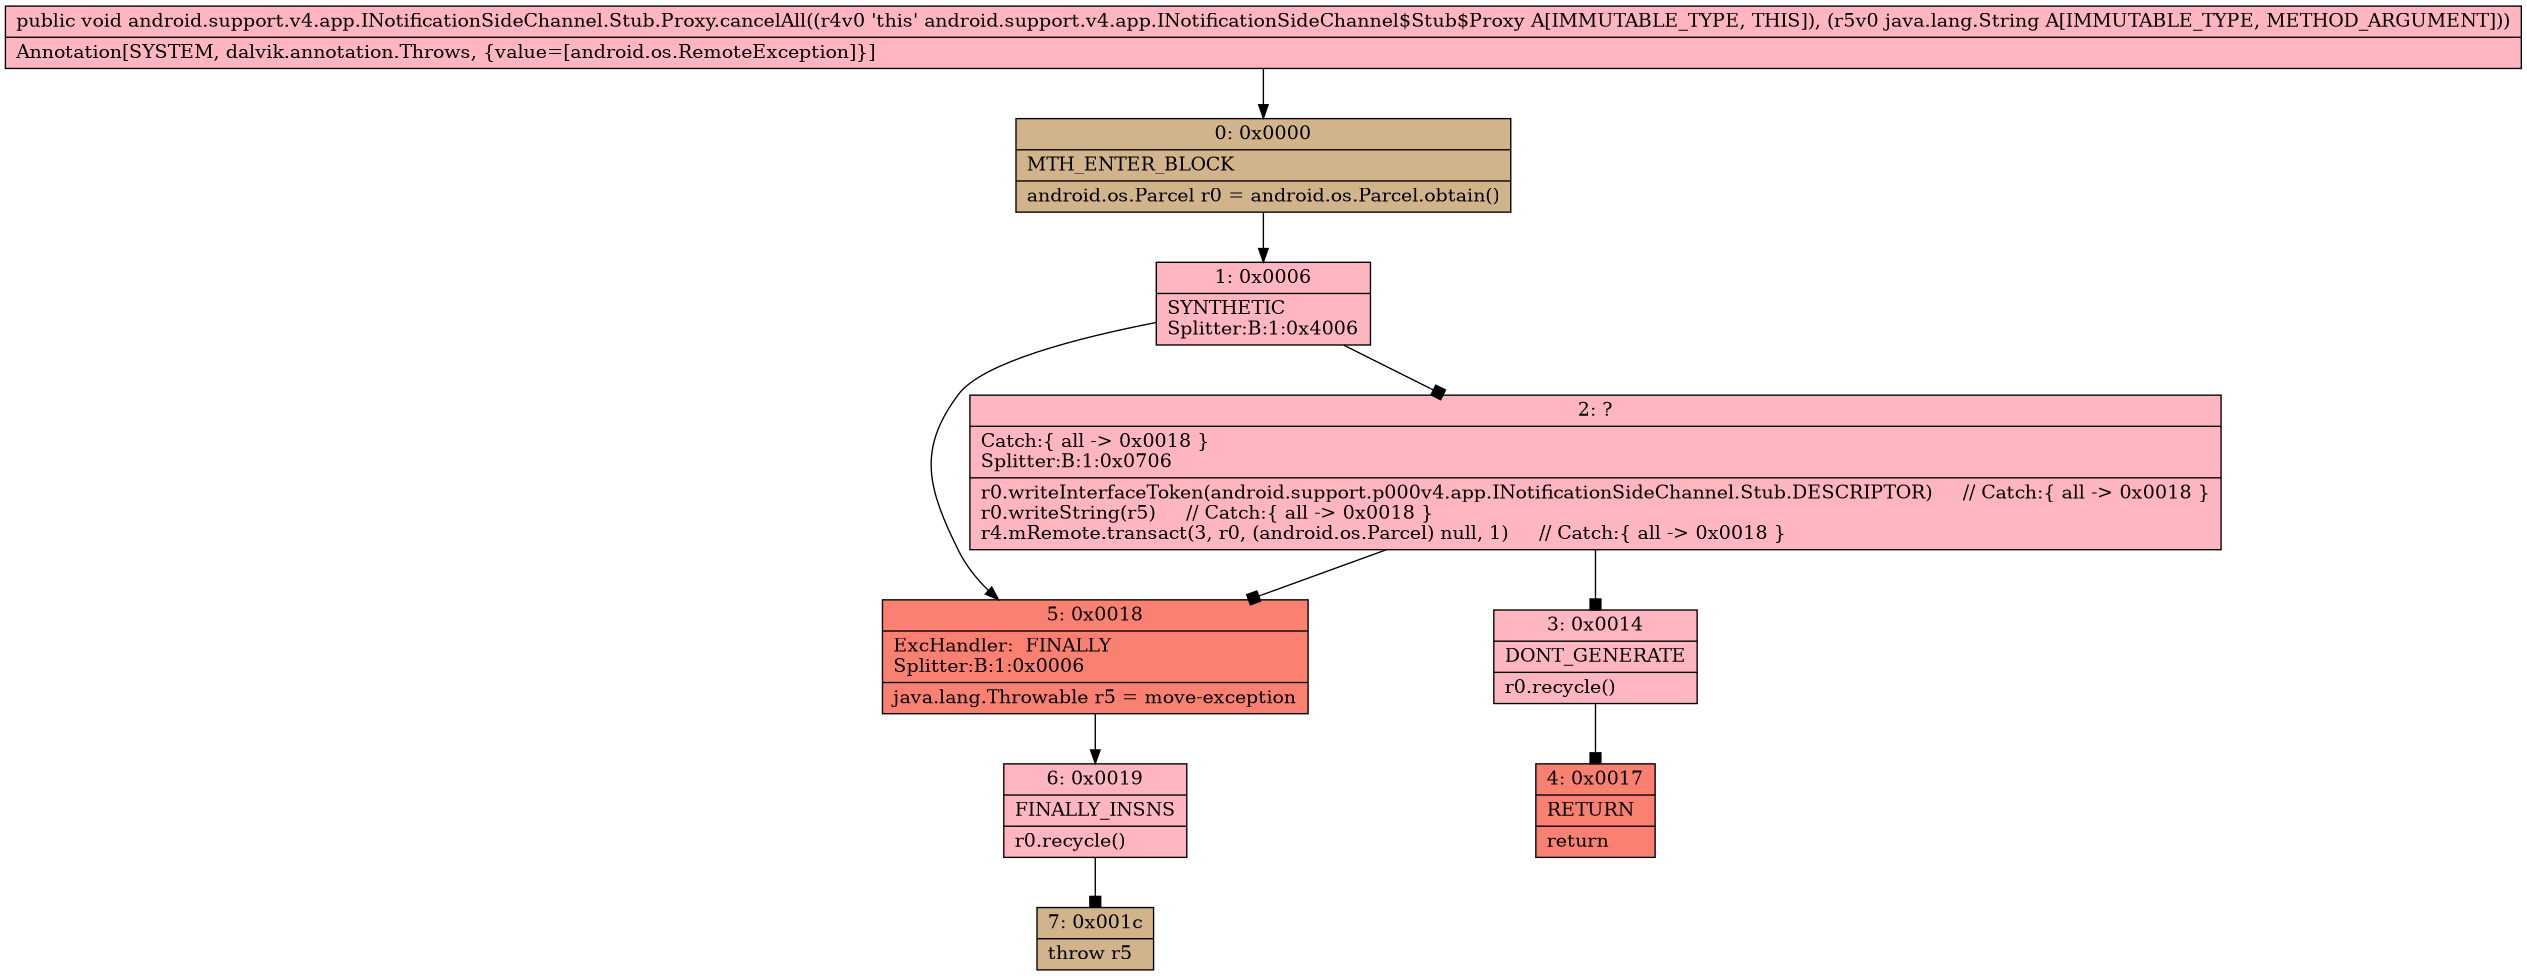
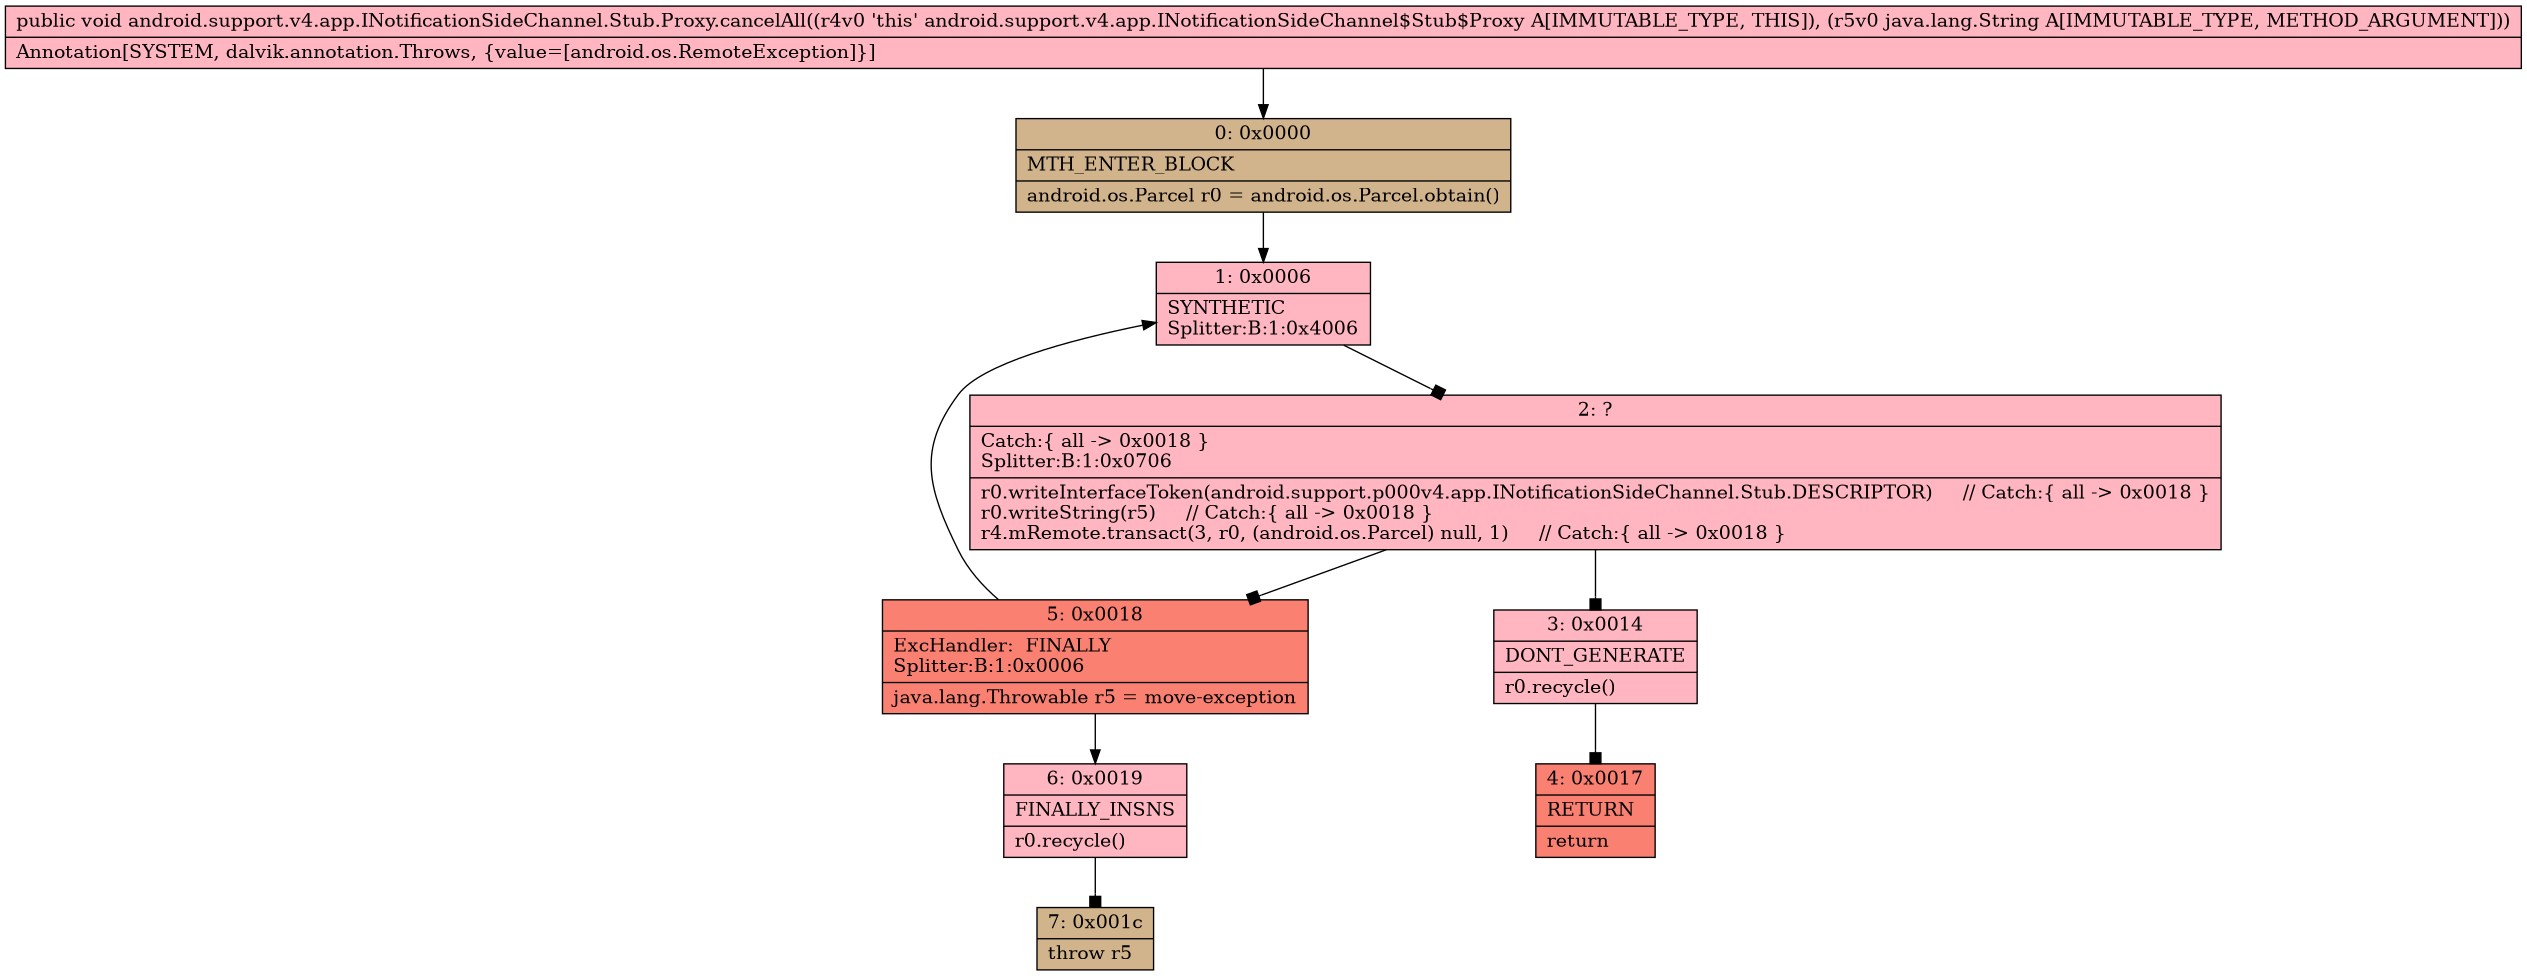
(957, 396) -> (950, 408)
